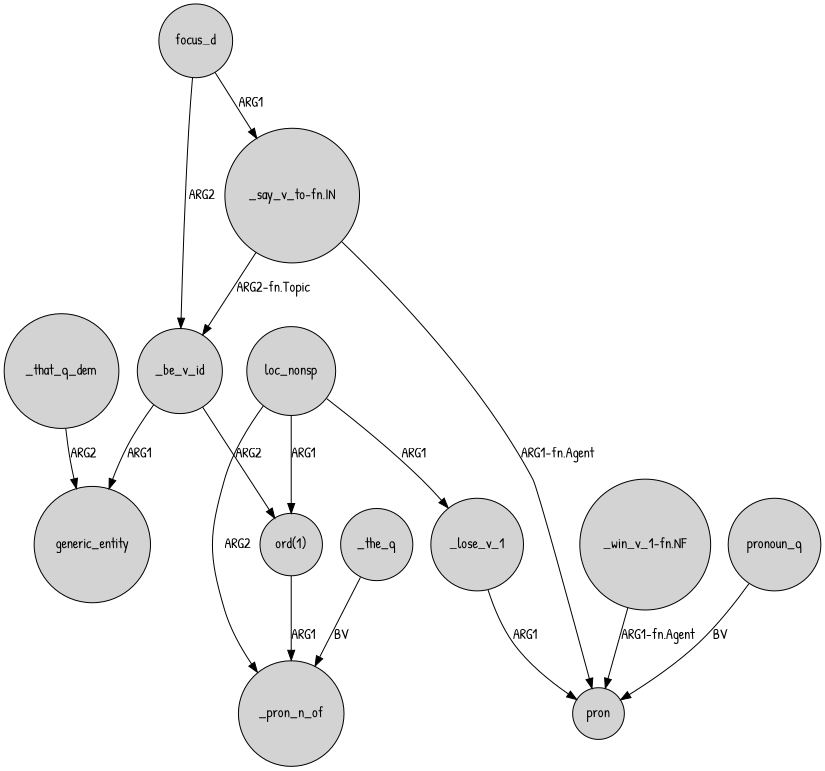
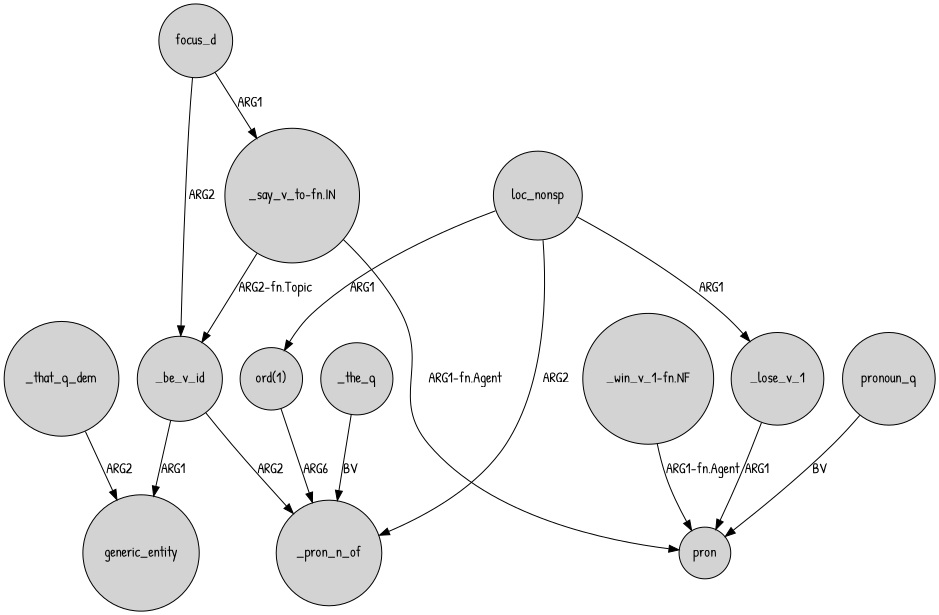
(238, 461) -> (245, 460)
(304, 635) -> (316, 469)
